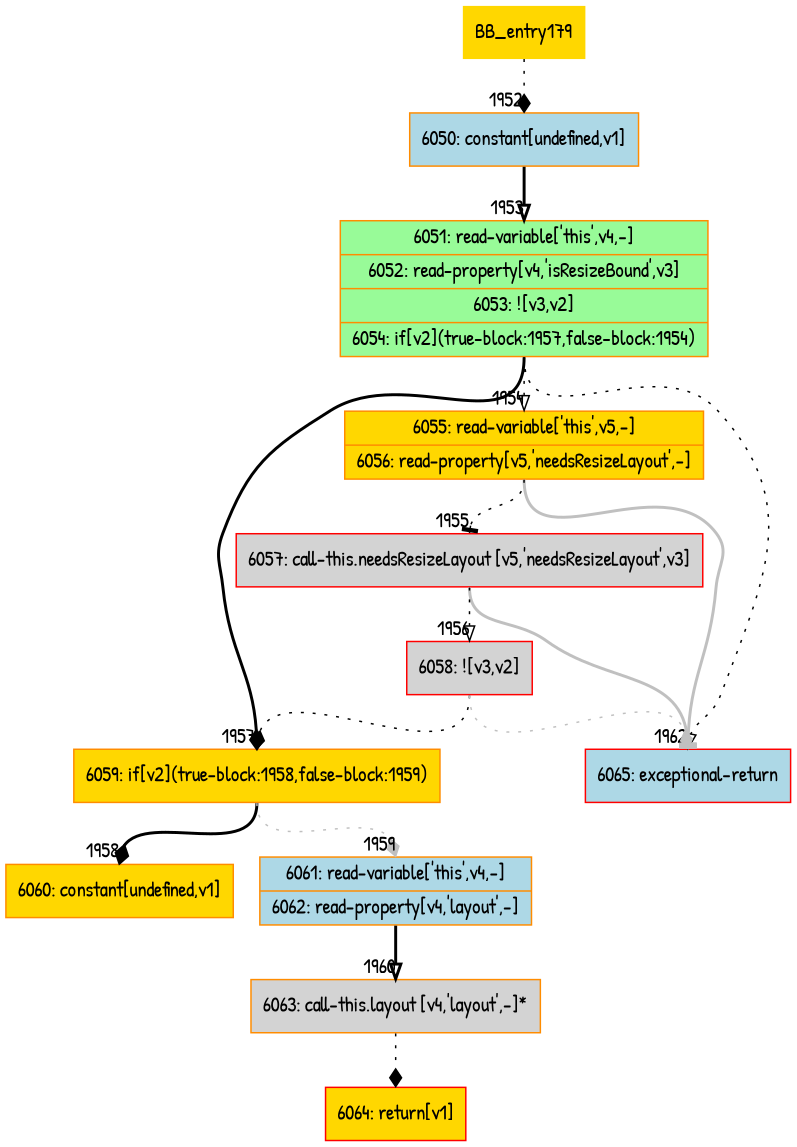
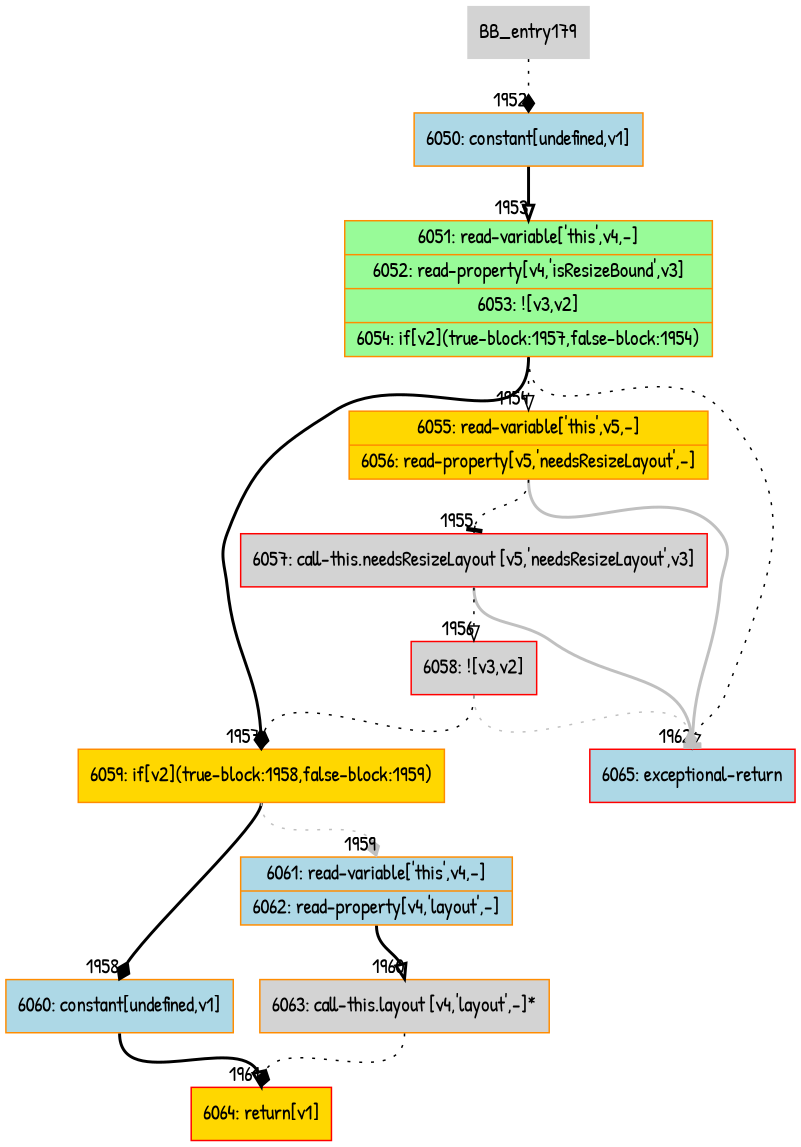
(524, 32) -> (529, 32)
(120, 891) -> (120, 1006)
none -> (183, 1061)
